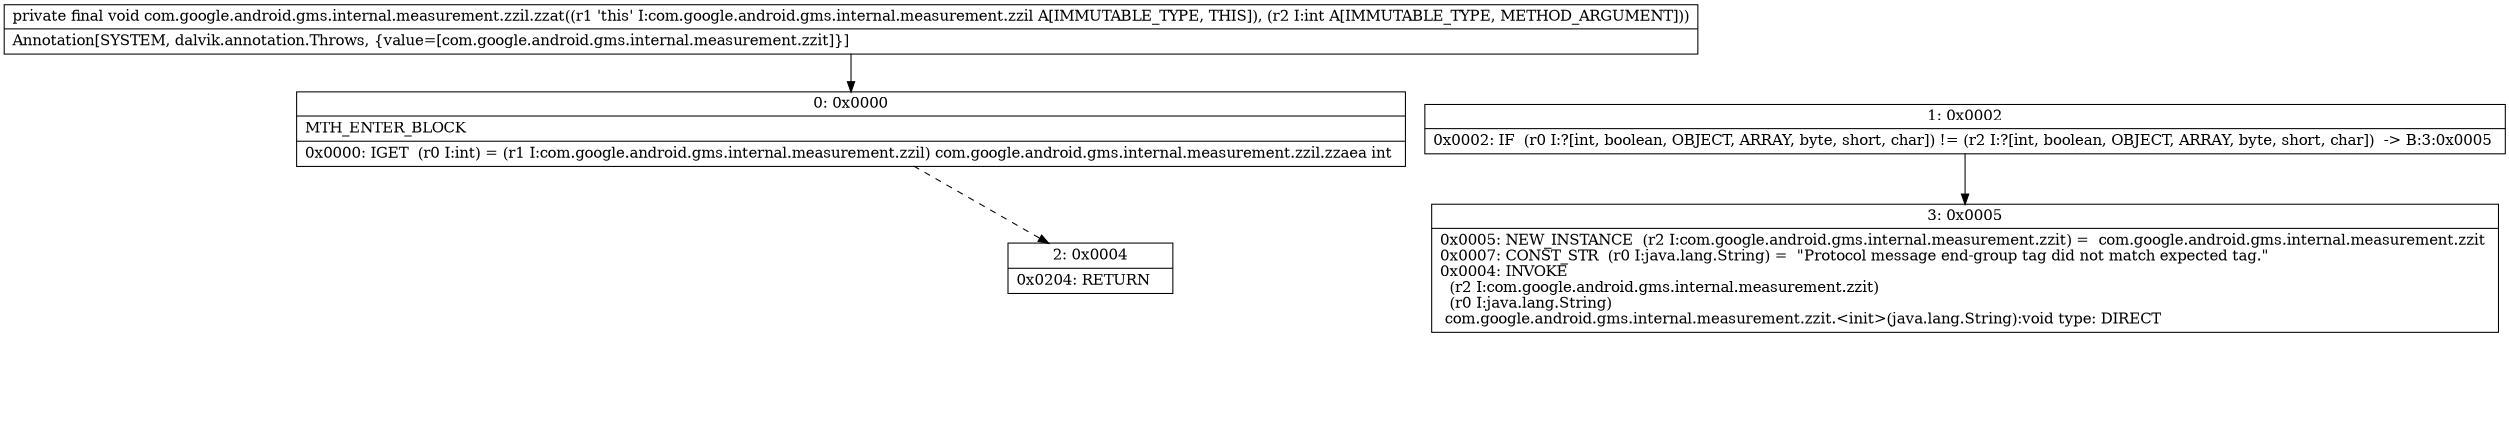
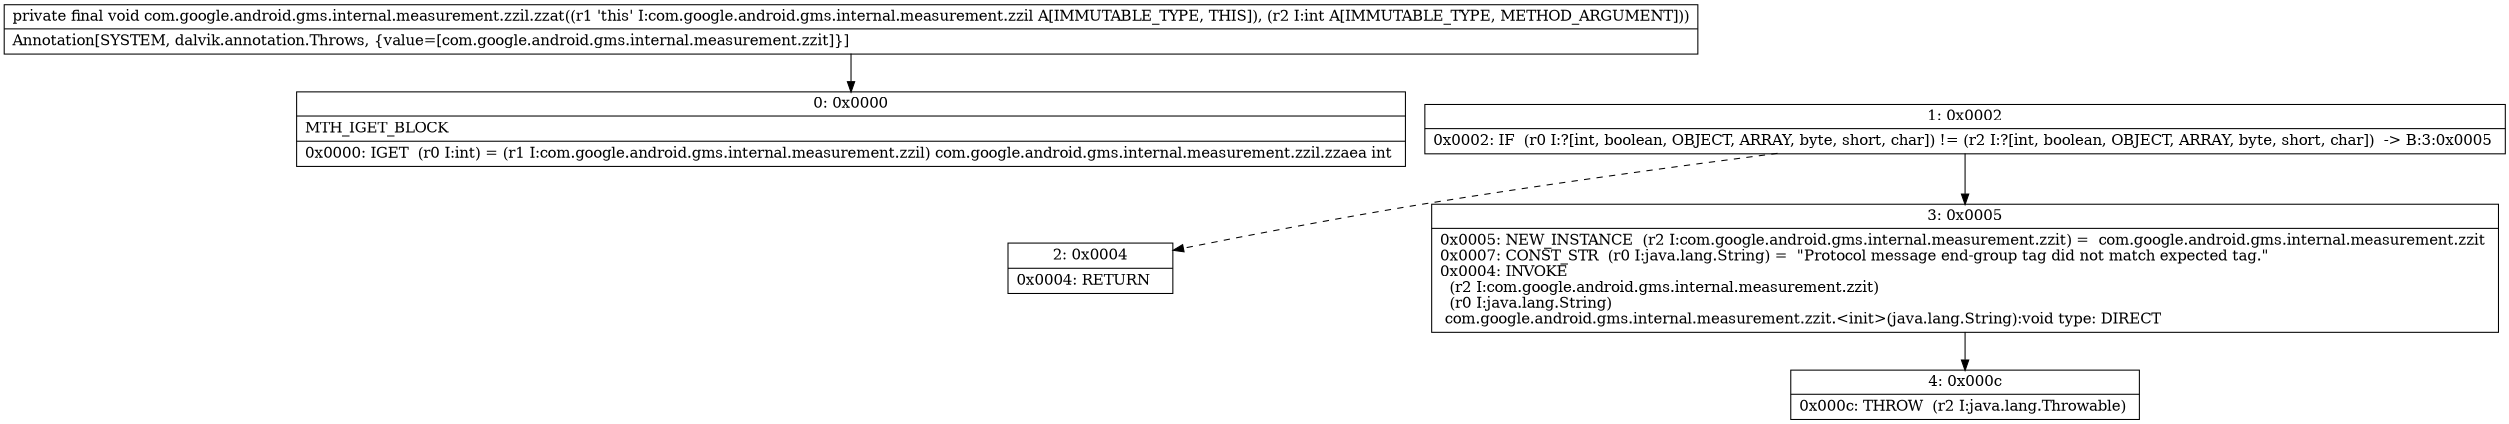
(386, 128) -> (377, 128)
(976, 202) -> (1480, 195)
(1090, 280) -> (1090, 280)
none -> (1965, 395)
